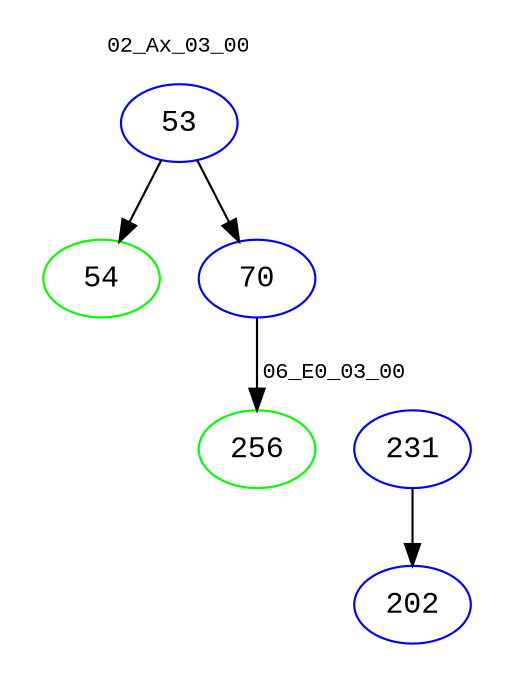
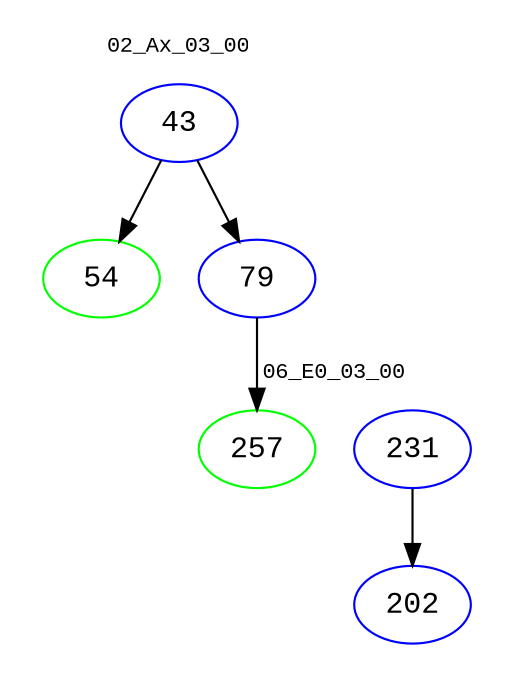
(179, 123) -> (179, 123)
(257, 279) -> (257, 279)
(257, 449) -> (257, 449)
